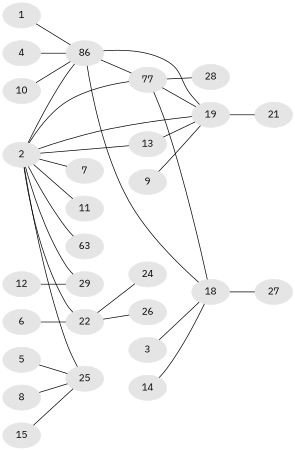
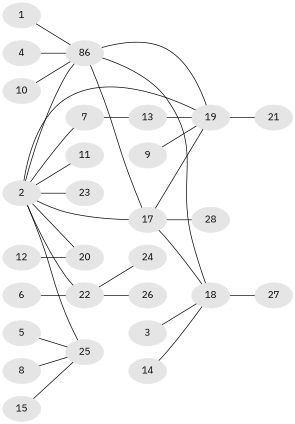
(148, 80) -> (148, 220)
(85, 149) -> (116, 118)
(85, 246) -> (85, 193)
(85, 284) -> (85, 258)
